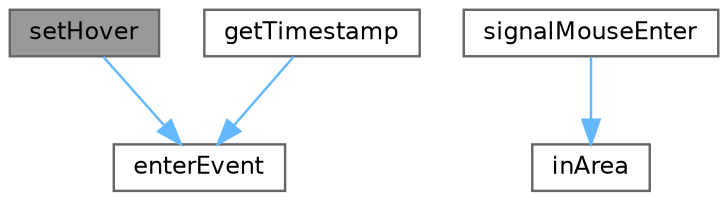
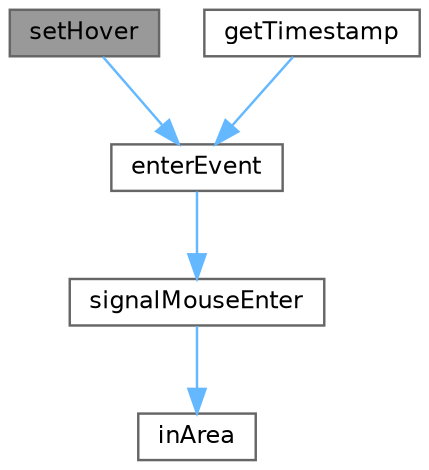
none -> (197, 223)
